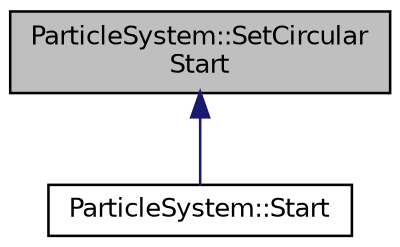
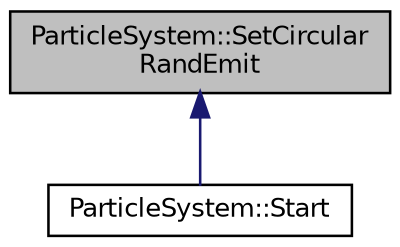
(200, 52) -> (200, 52)
